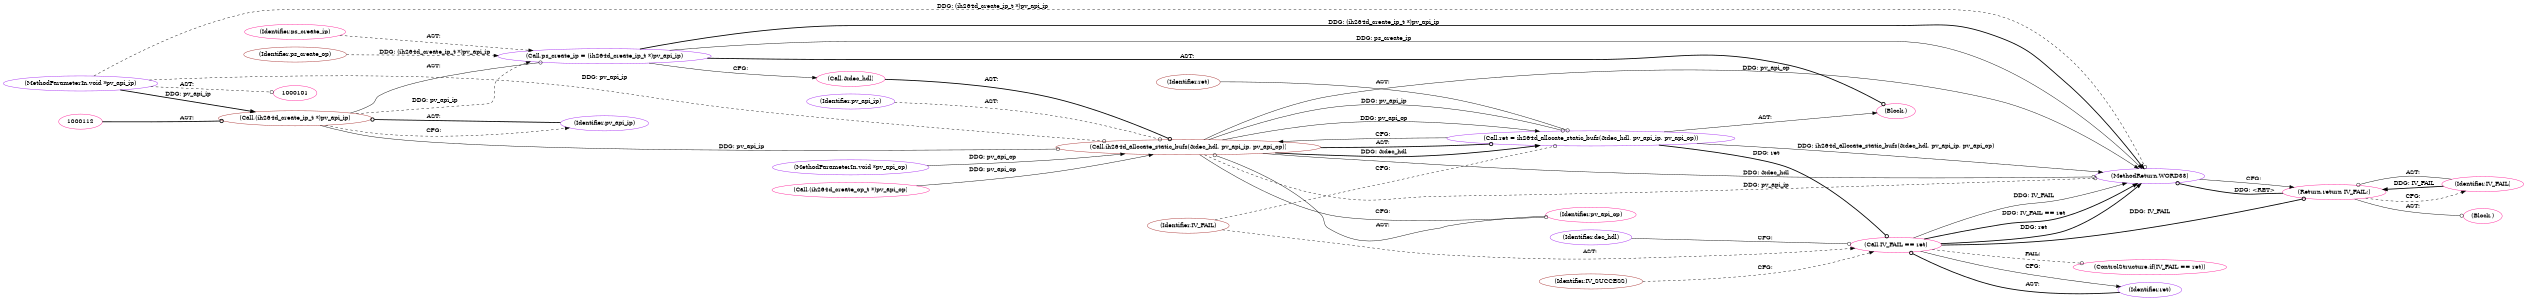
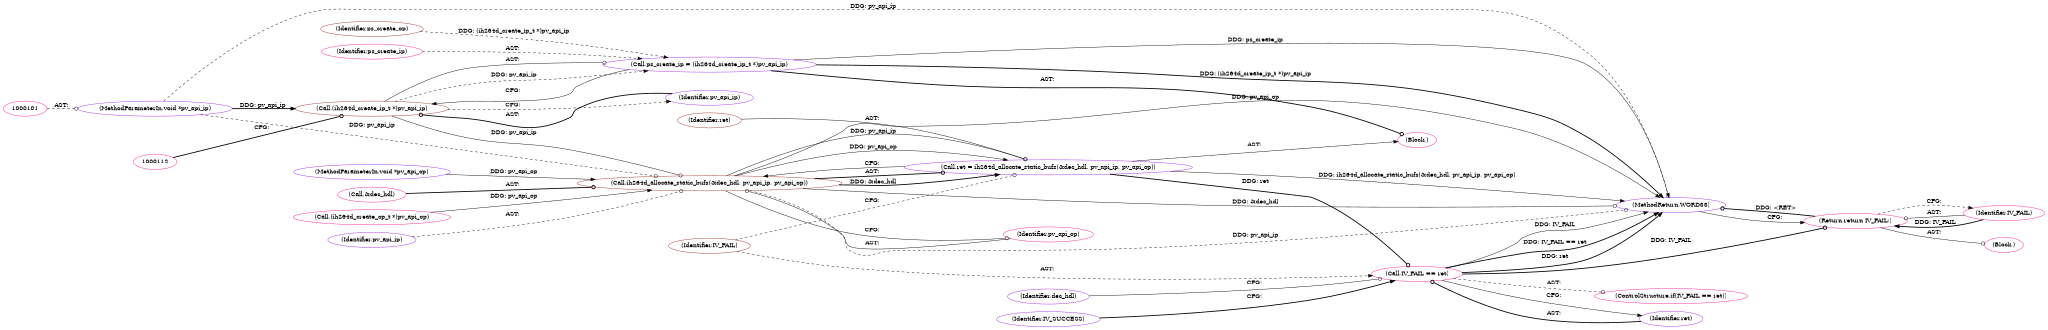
(993, 7) -> (873, 7)
(730, 73) -> (536, 100)
(210, 89) -> (61, 109)
(188, 118) -> (263, 128)
(2034, 254) -> (1555, 283)
(1757, 275) -> (1246, 308)
(1591, 281) -> (1048, 319)
